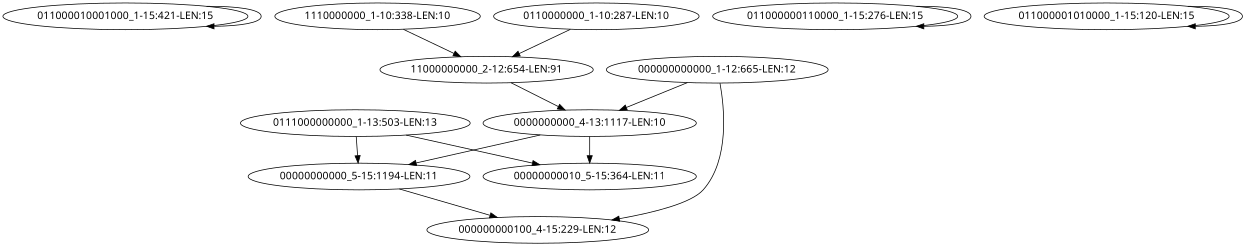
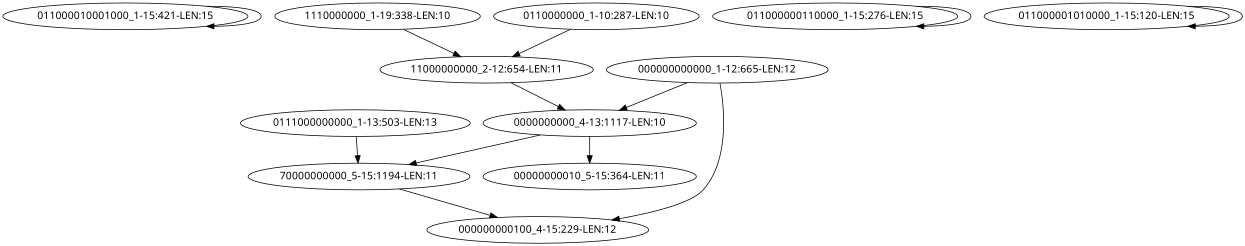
(378, 16) -> (378, 16)
(487, 70) -> (487, 70)
(463, 148) -> none
(359, 177) -> (359, 177)
